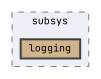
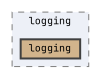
(50, 22) -> (50, 22)
